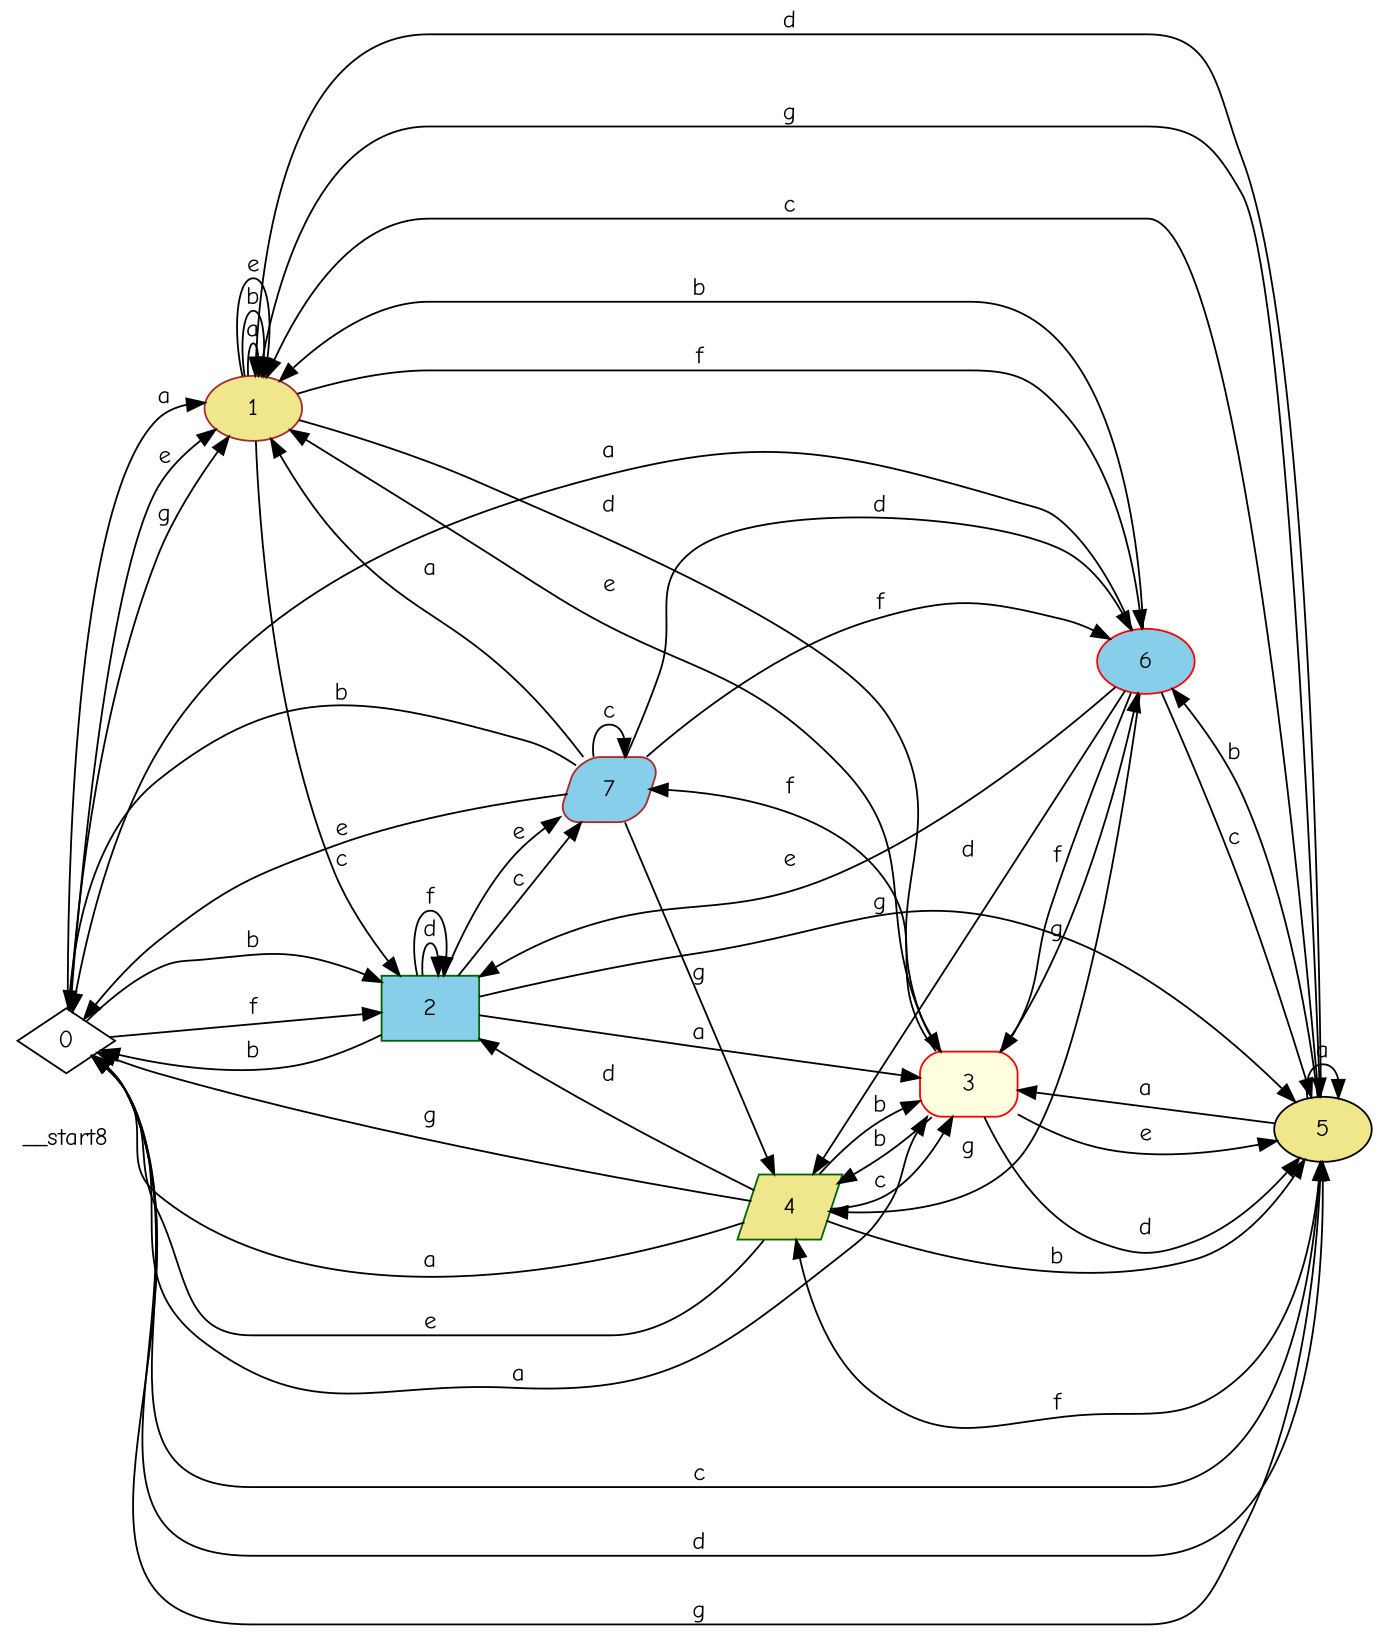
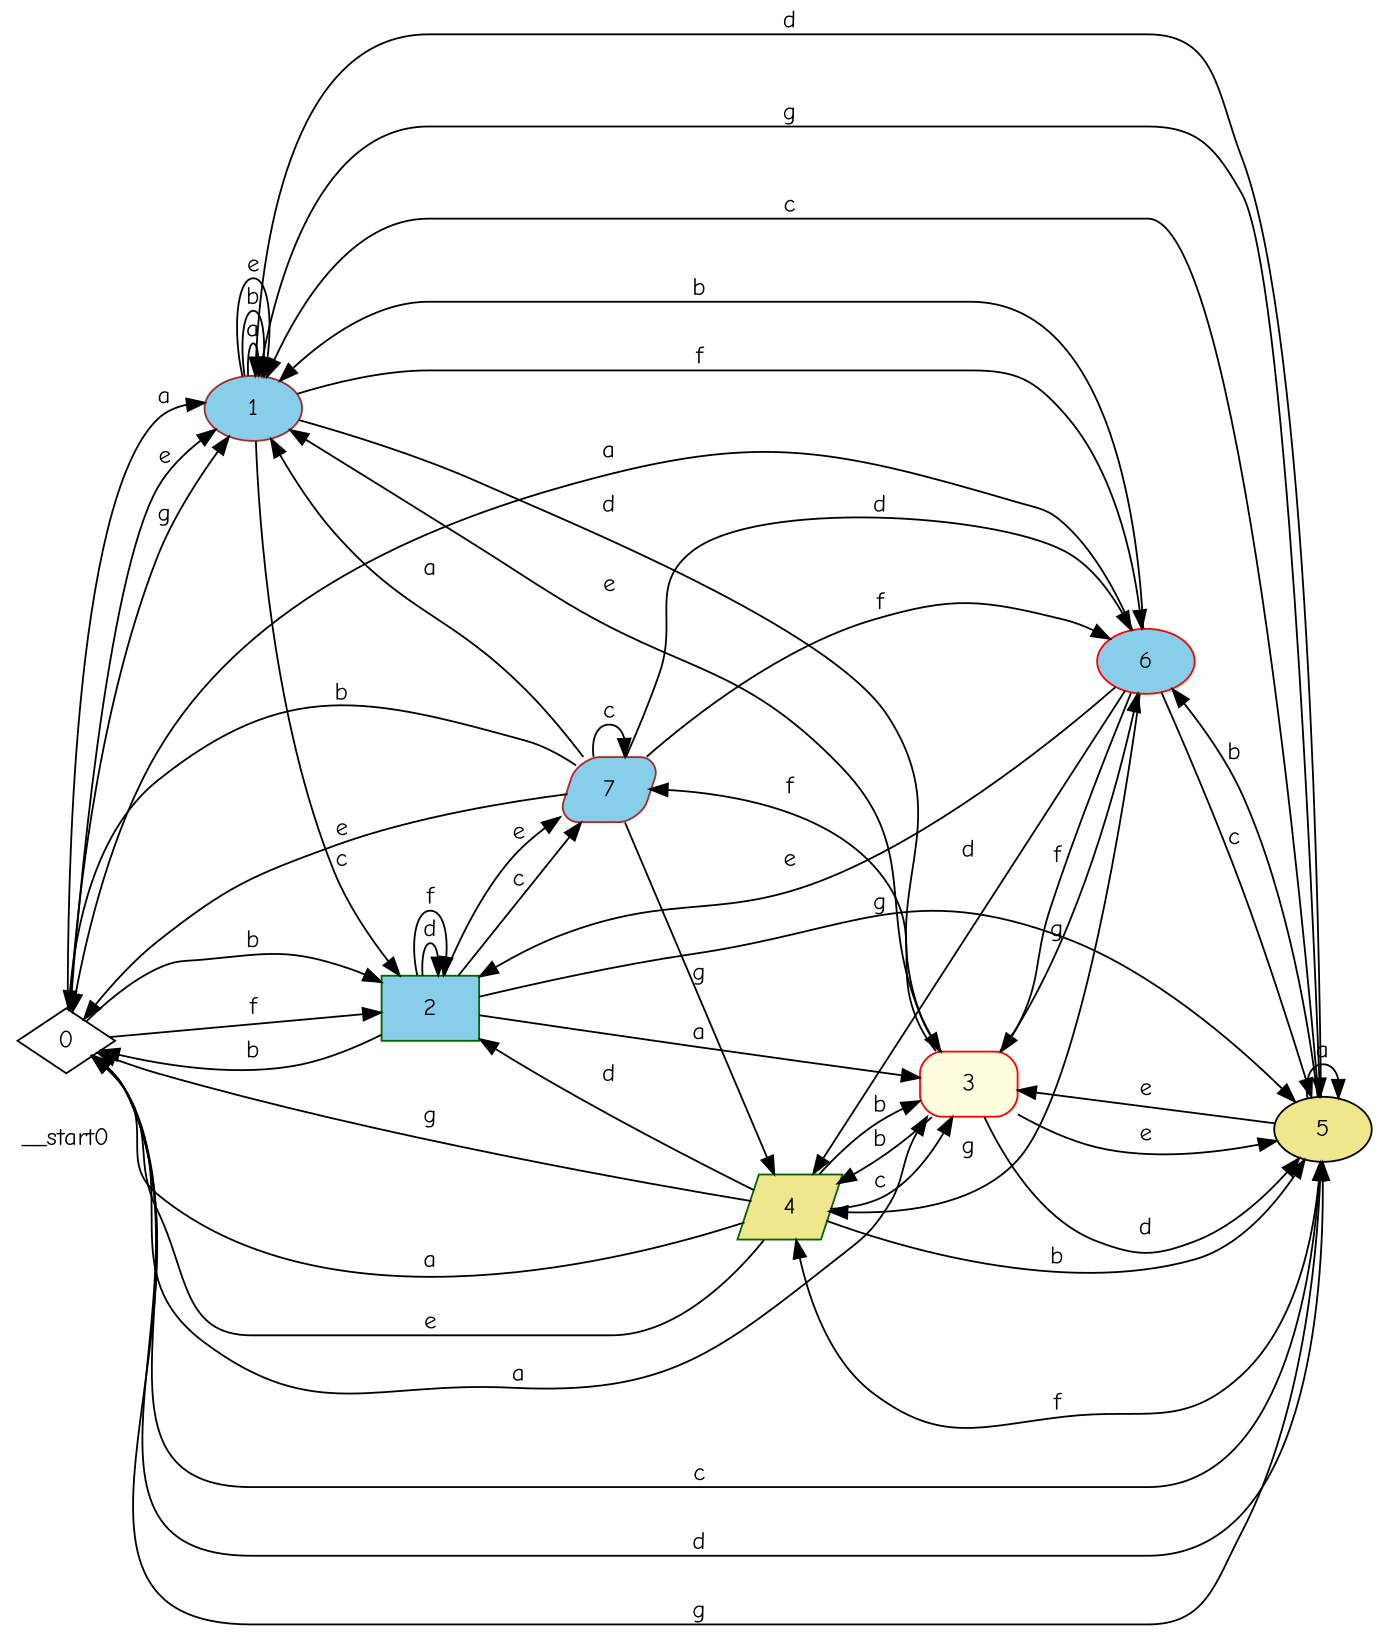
(253, 408) -> (253, 408)
(1146, 1089) -> (1146, 1089)
(66, 1138) -> (66, 1138)
